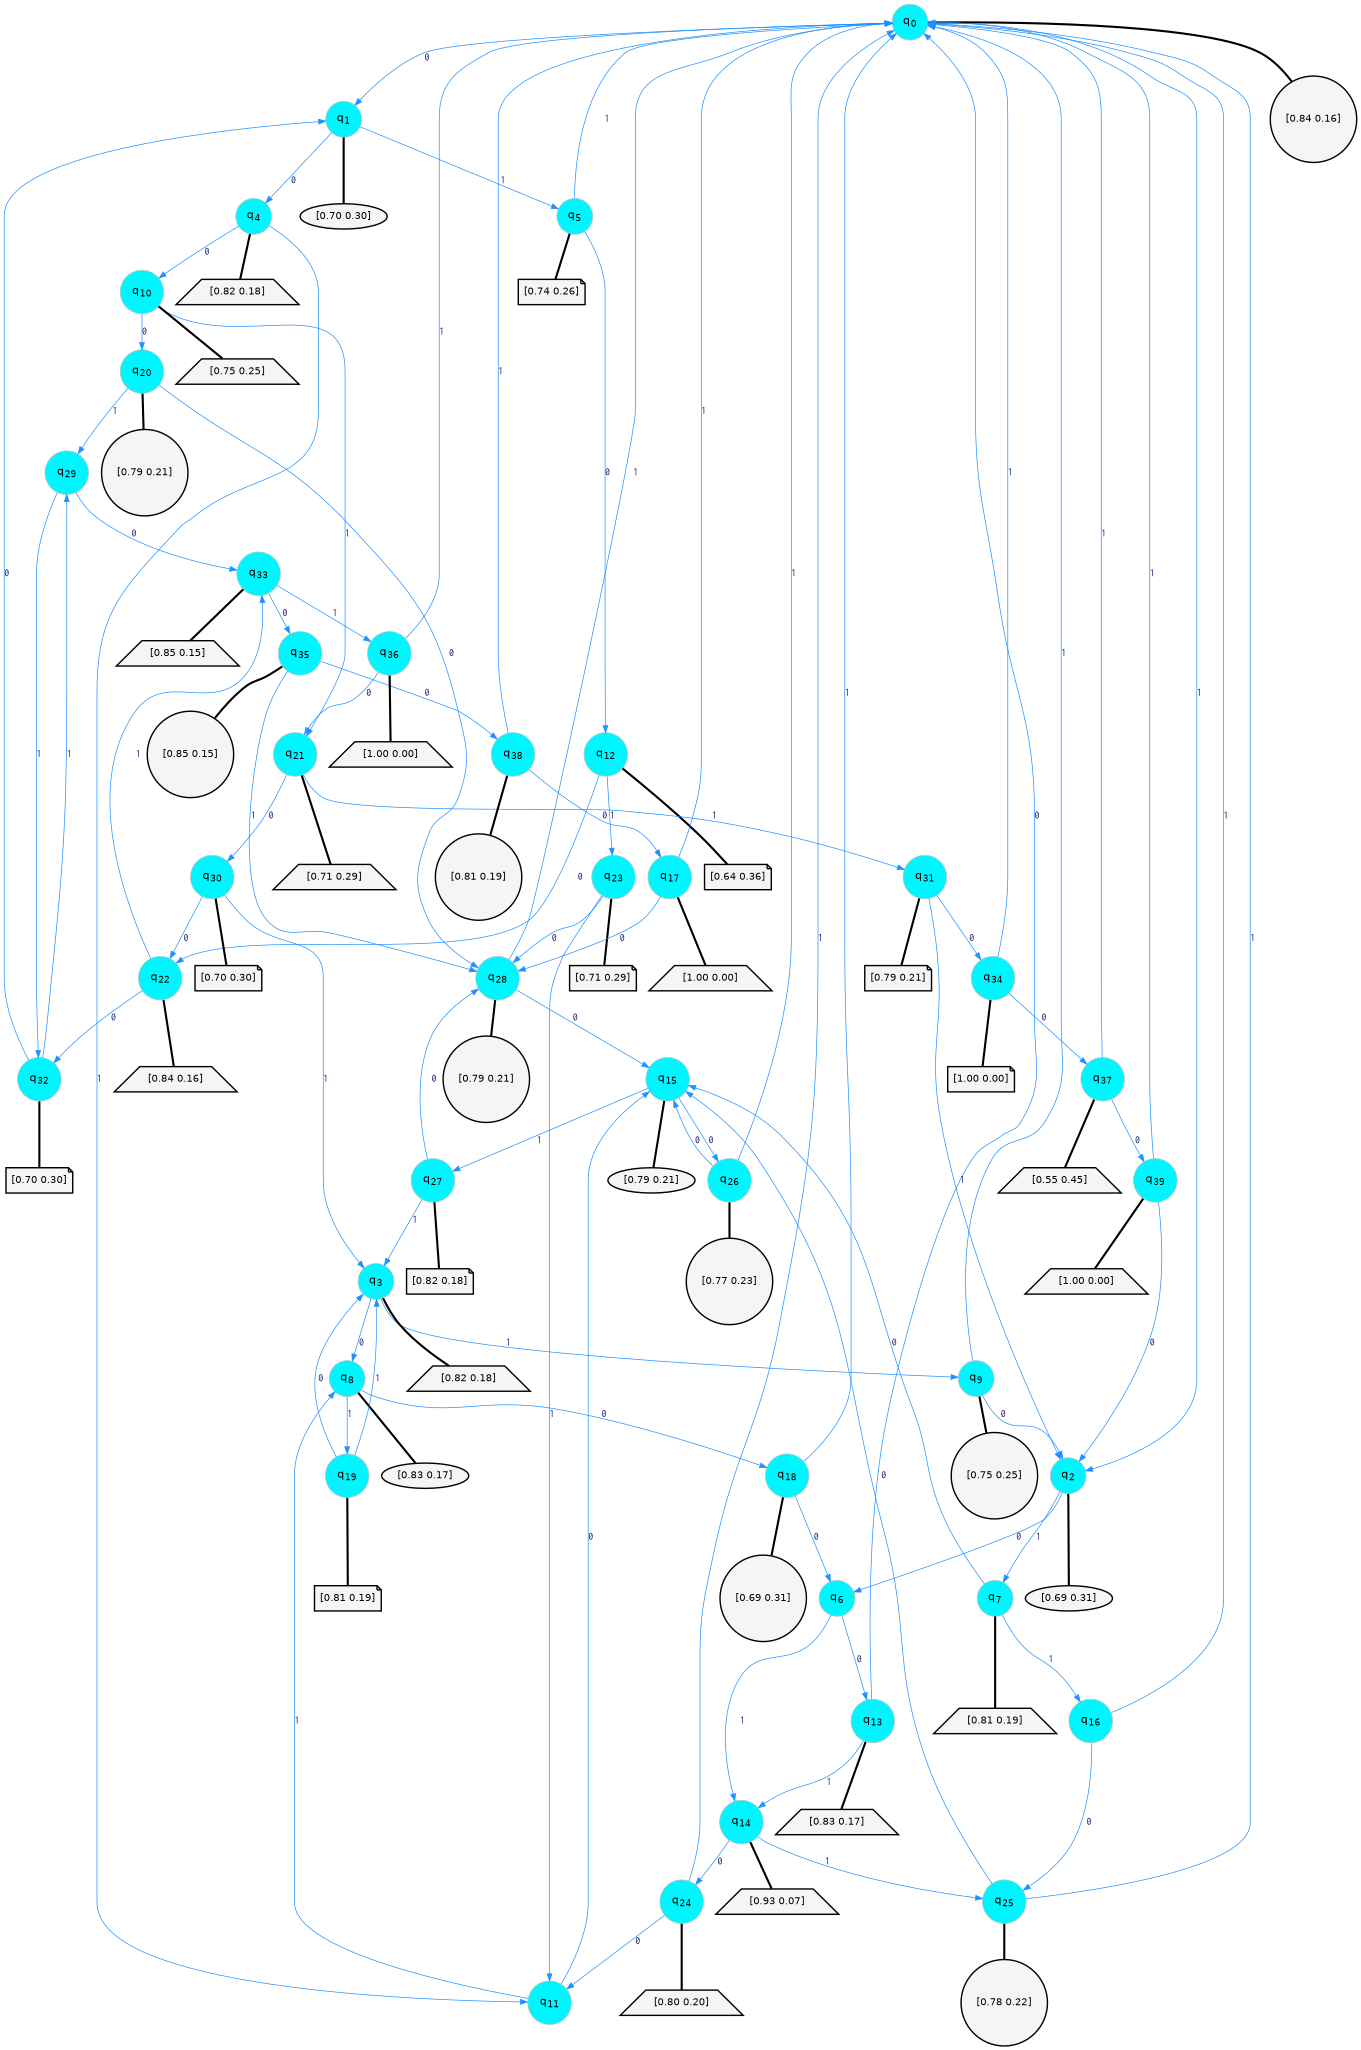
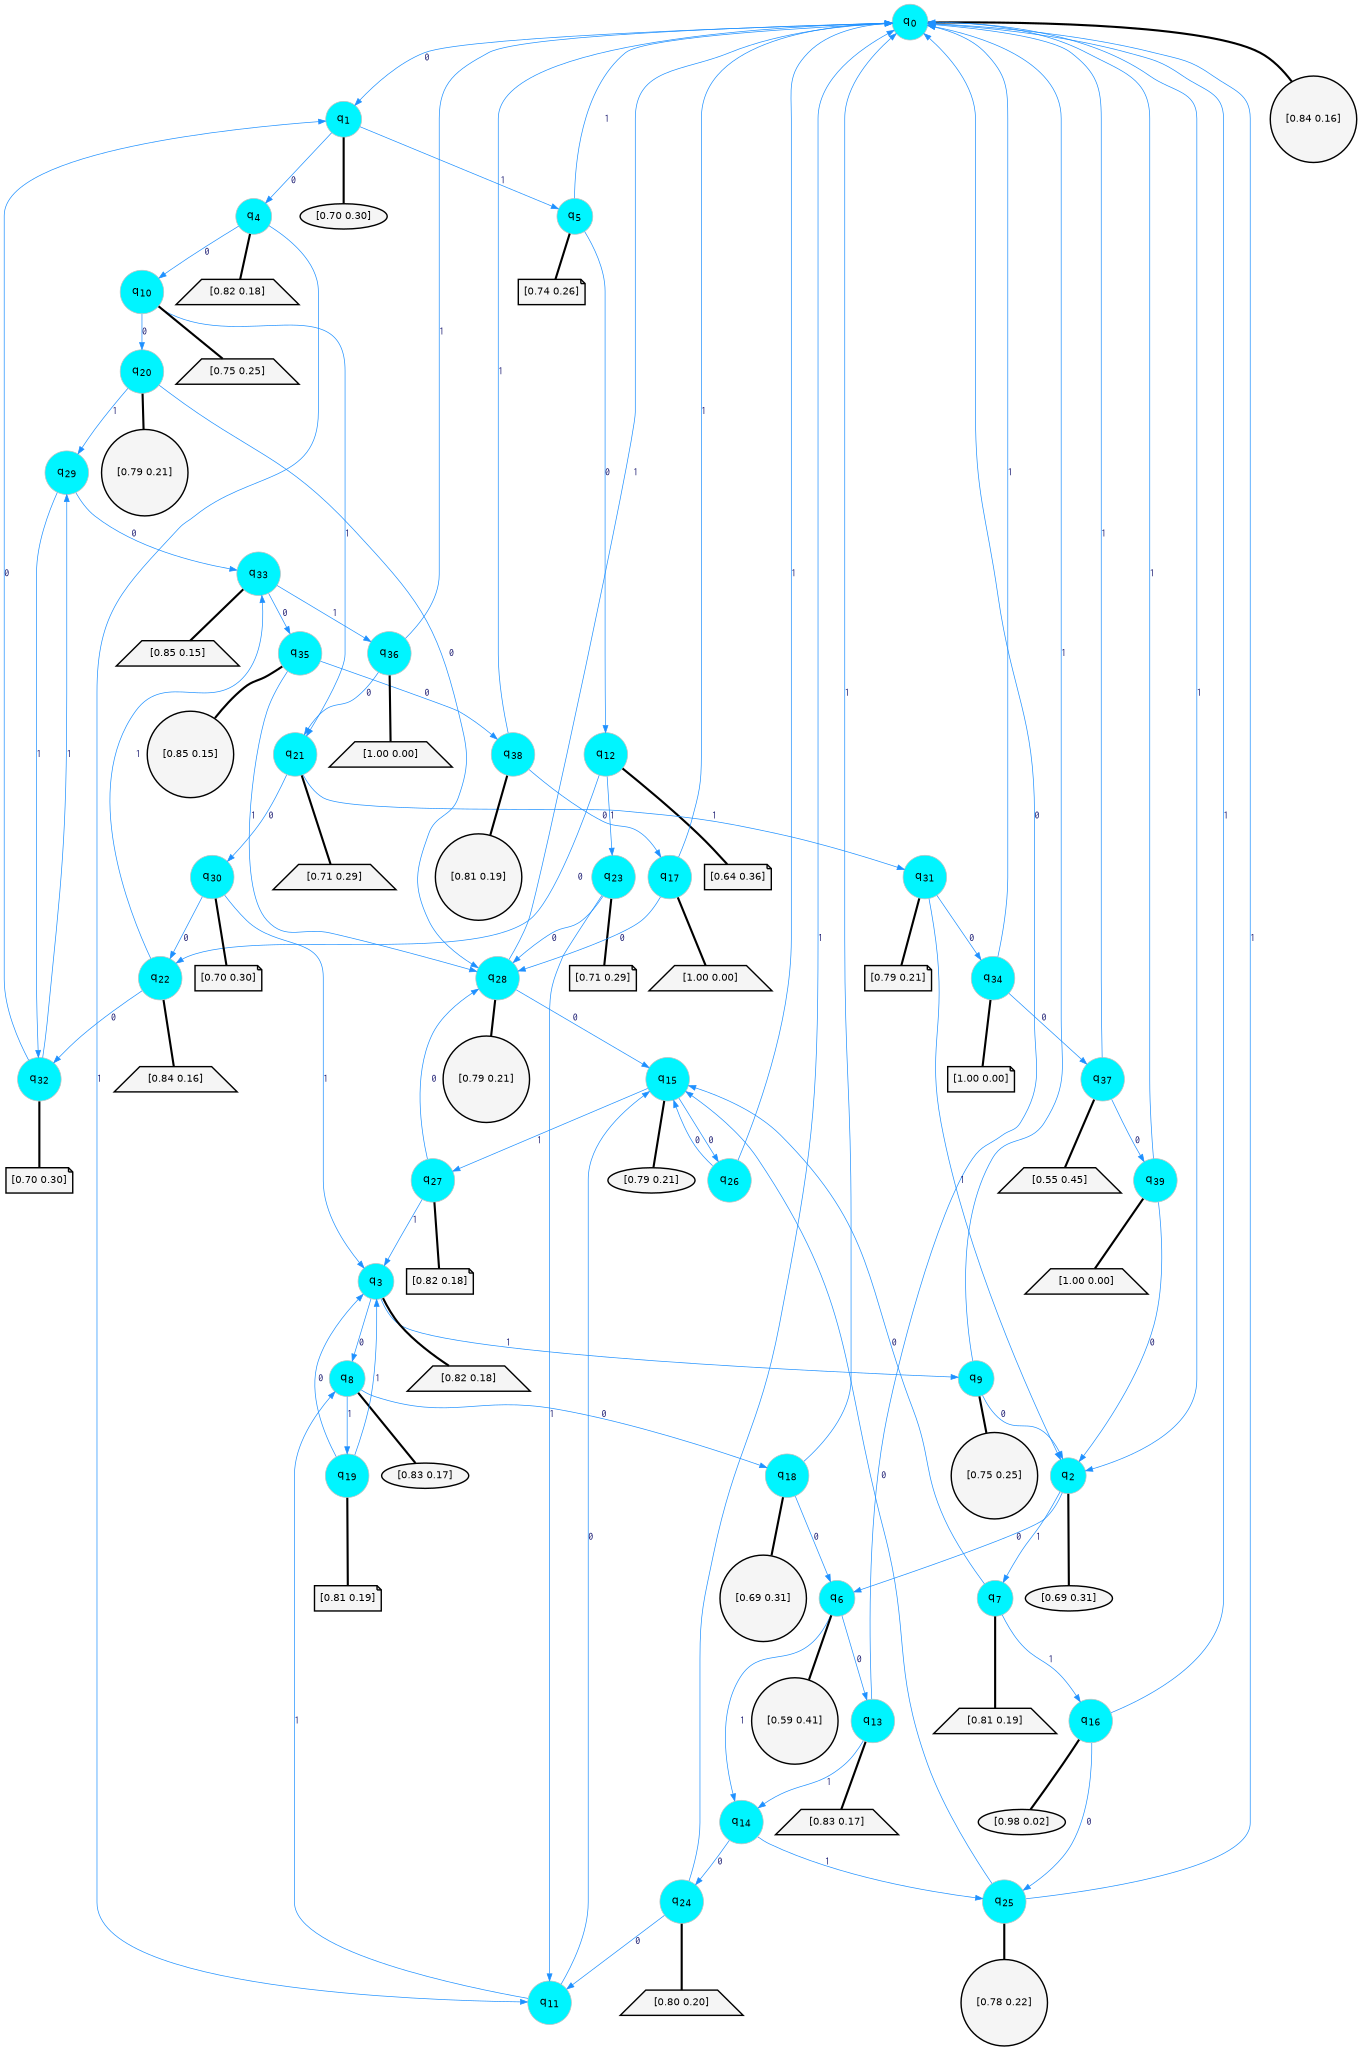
(729, 1281) -> none
none -> (795, 1721)
none -> (1022, 1822)
(777, 1902) -> none
